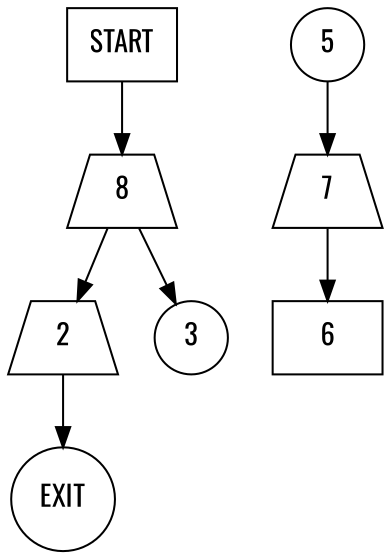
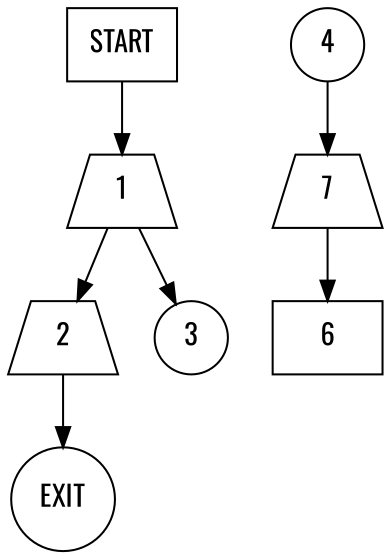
(328, 45) -> (328, 45)
(122, 191) -> (122, 191)
